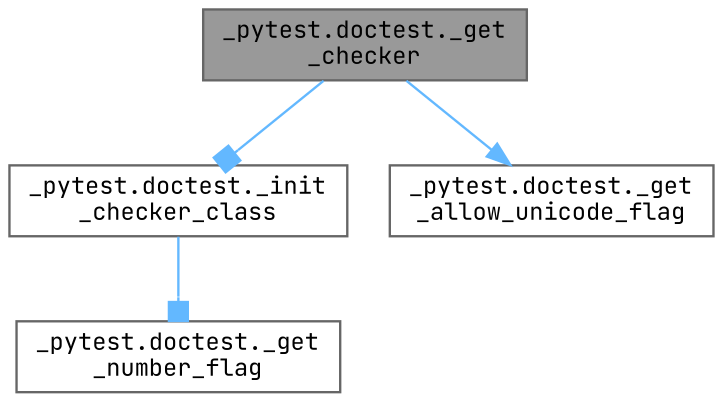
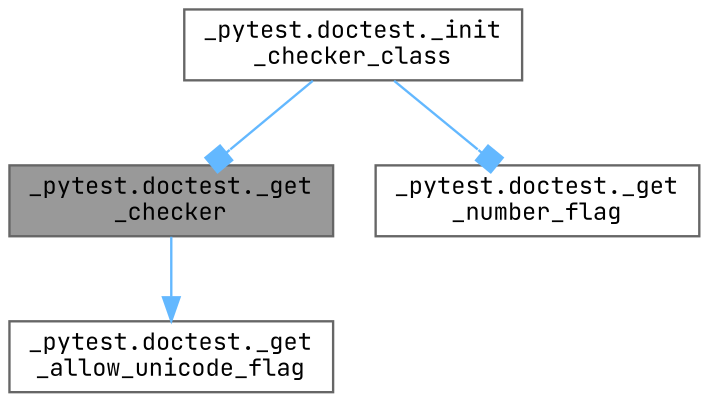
(281, 115) -> (272, 115)
